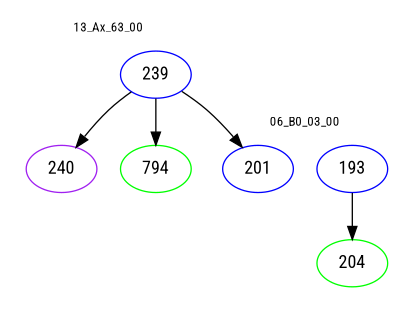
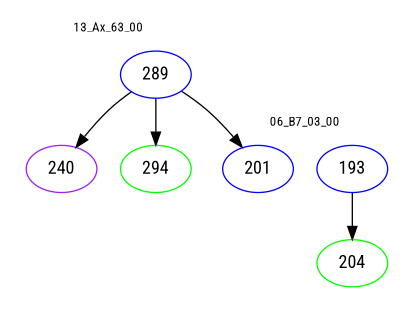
(156, 75) -> (156, 75)
(305, 122) -> (305, 122)
(156, 169) -> (156, 169)
